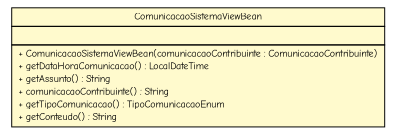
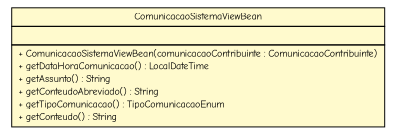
(94, 92) -> (89, 92)
